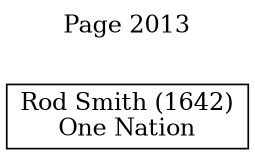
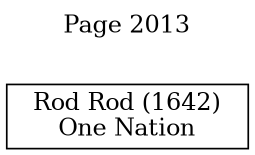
(128, 117) -> (128, 117)
